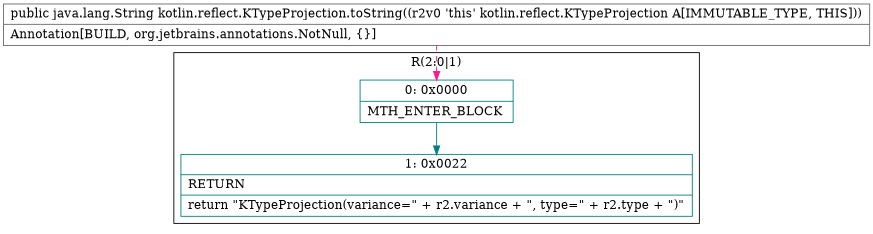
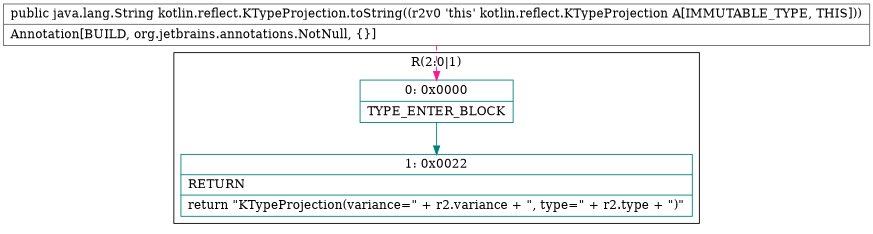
(435, 111) -> (437, 111)
